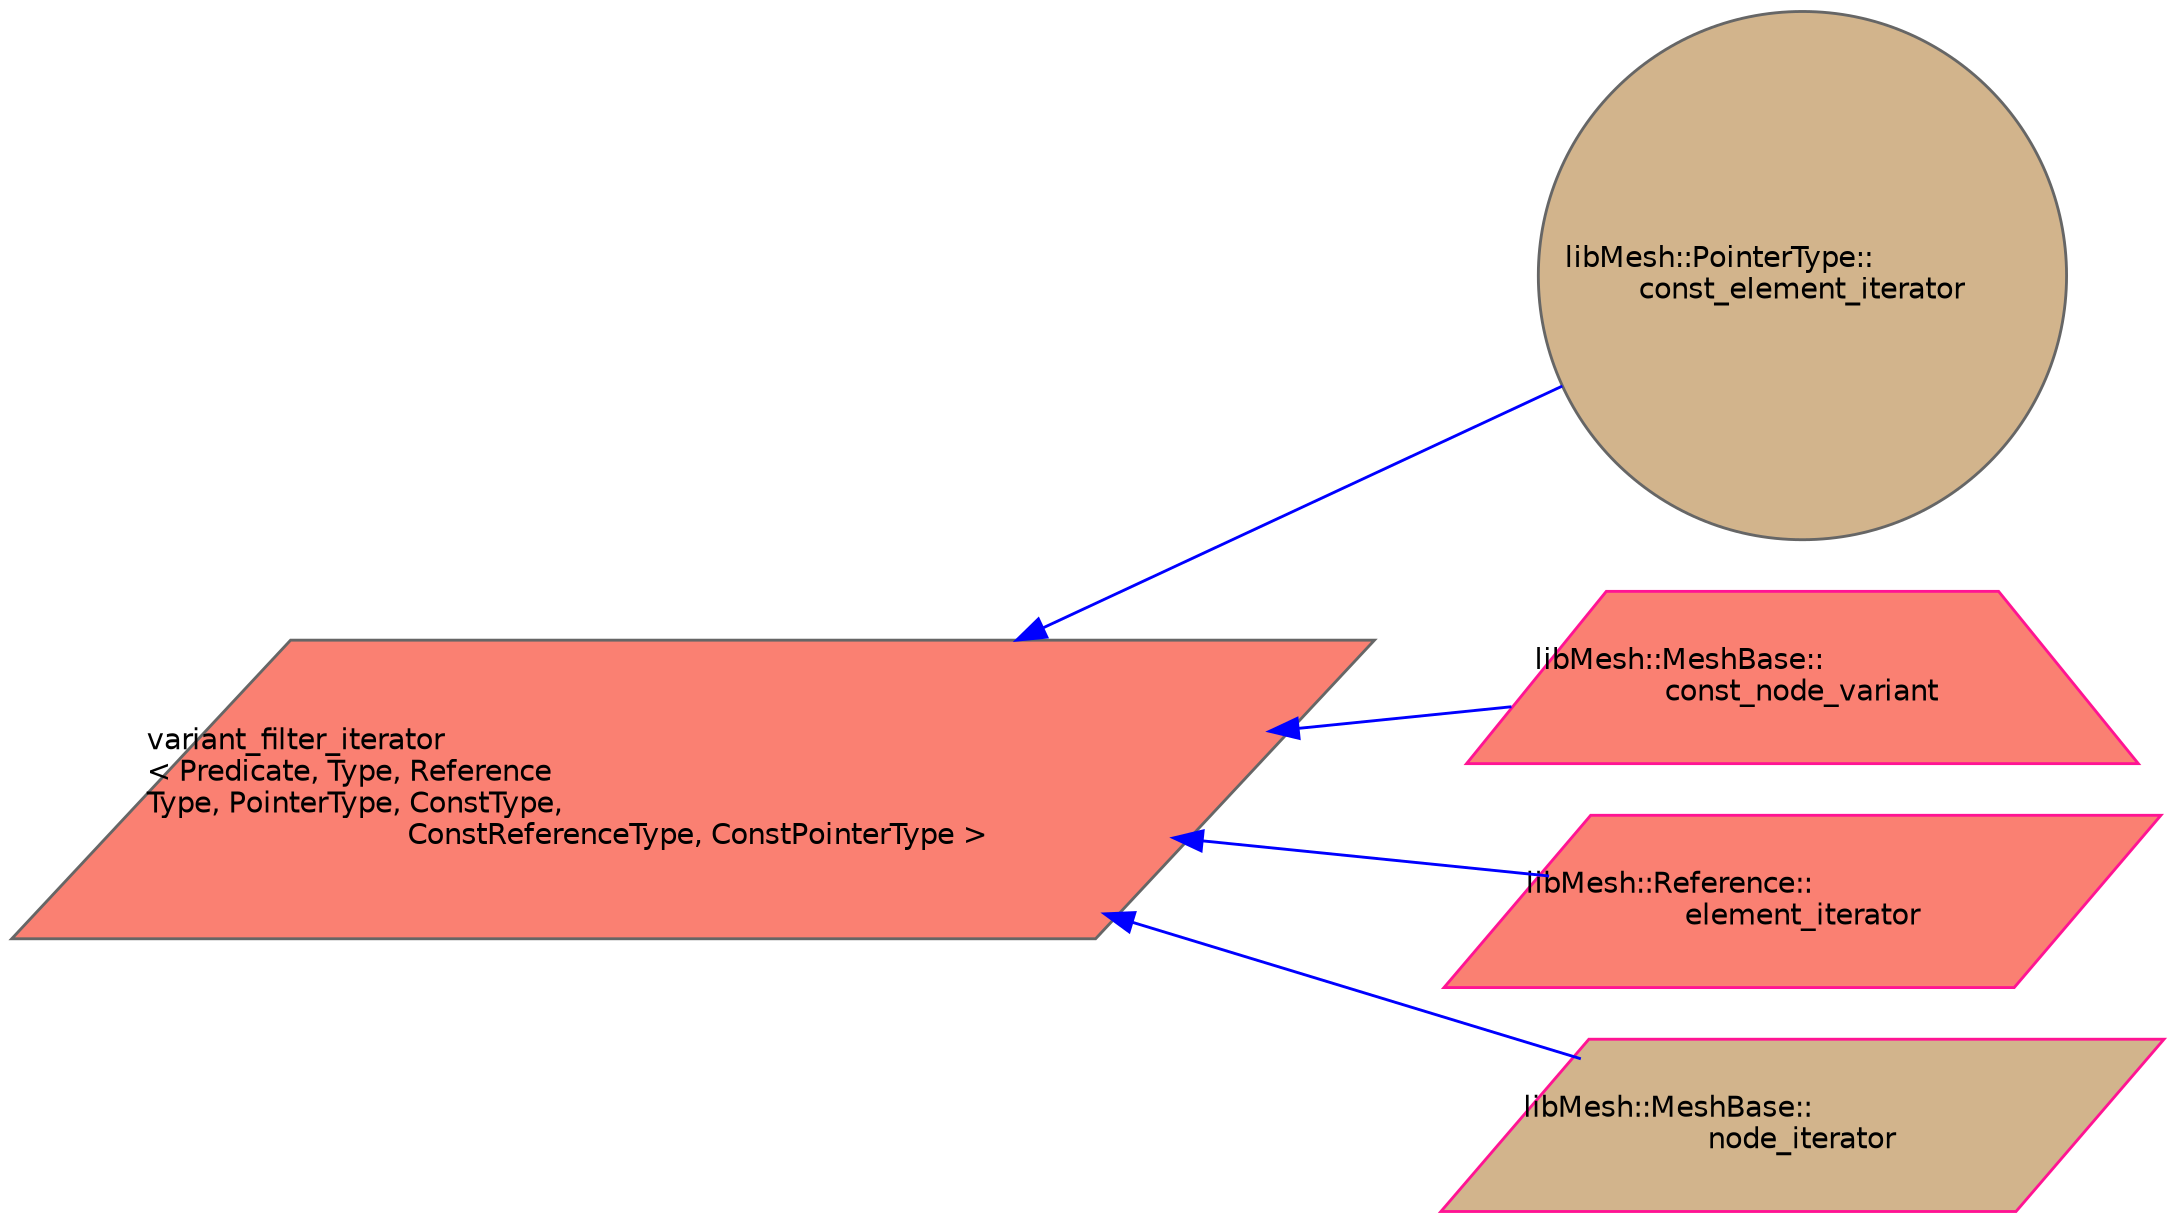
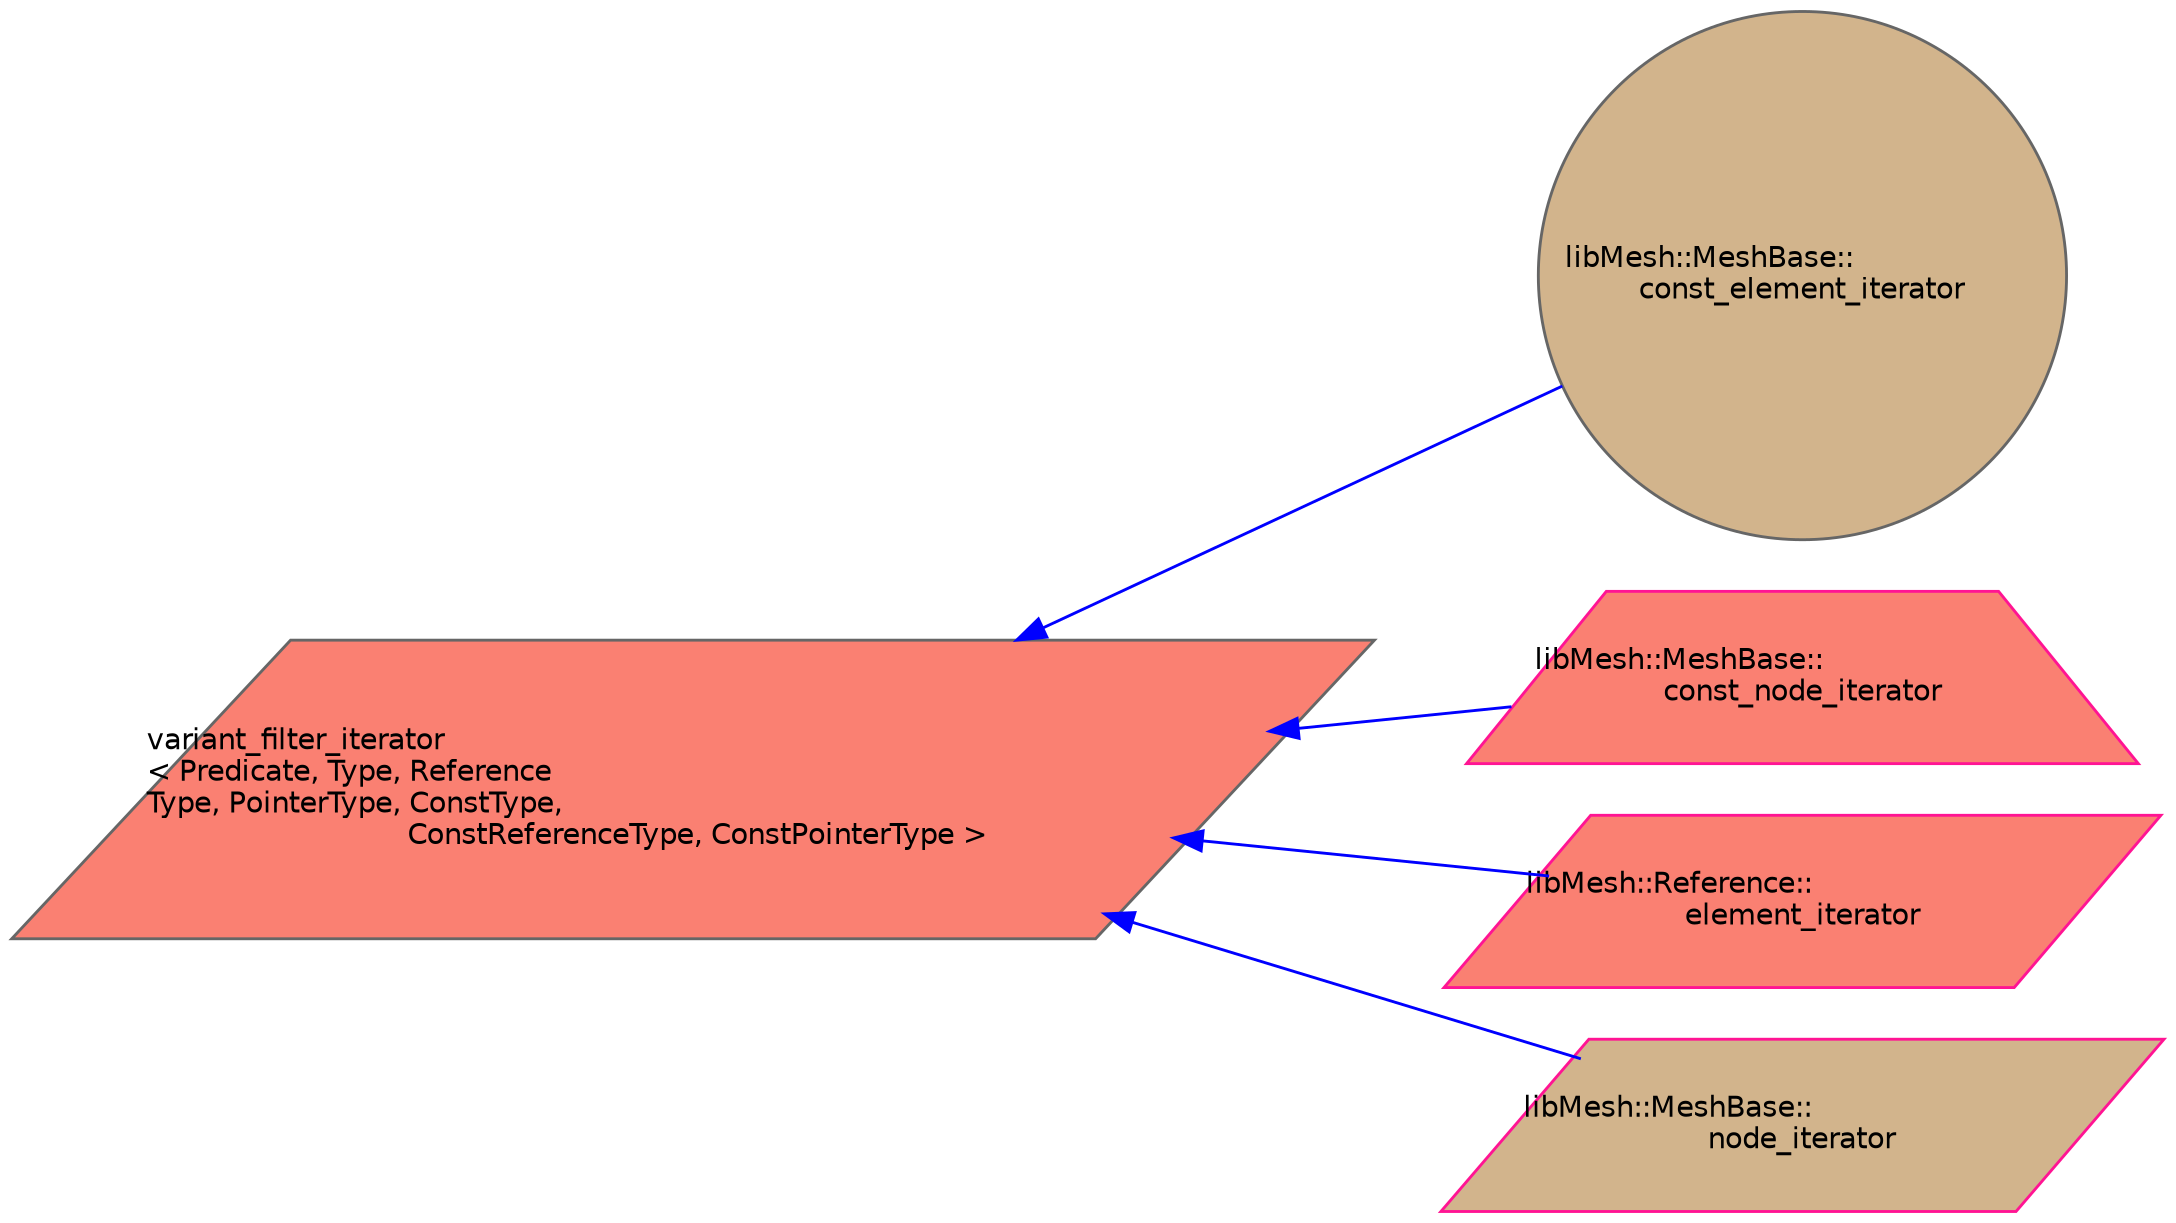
(1802, 276) -> (1802, 276)
(1802, 678) -> (1802, 678)
